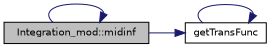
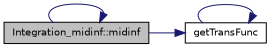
(76, 33) -> (76, 33)
